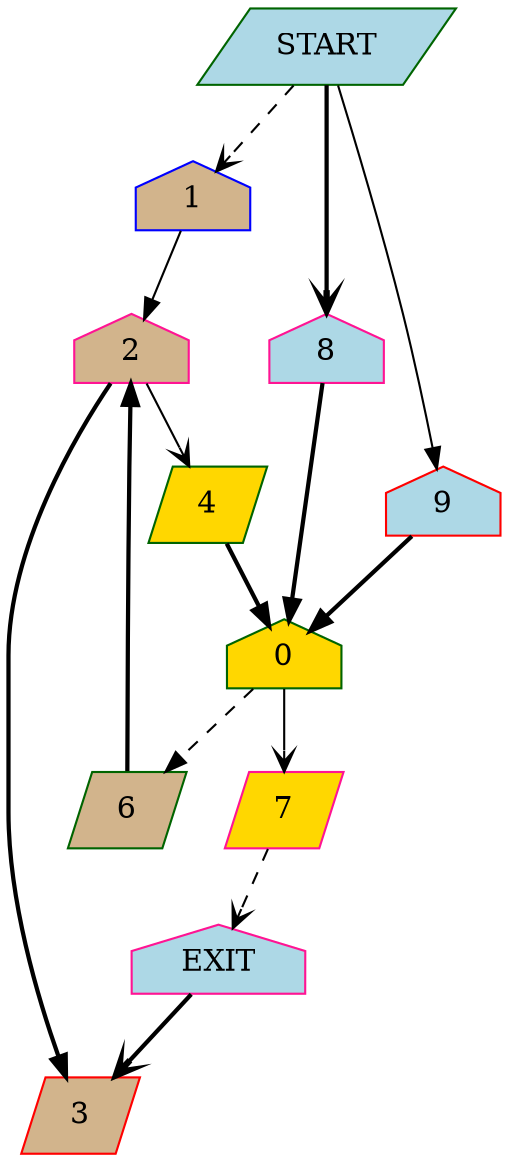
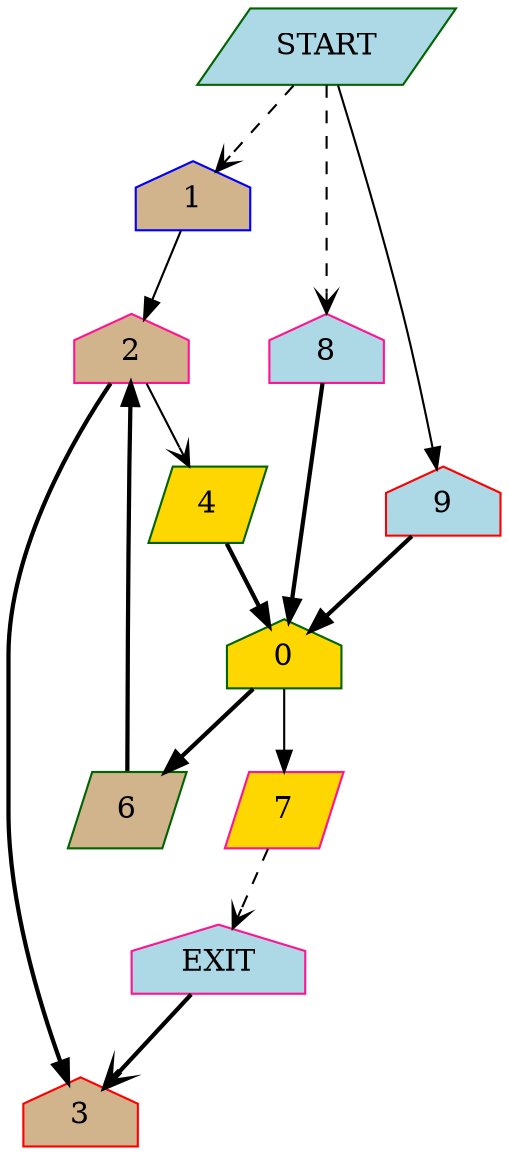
(327, 188) -> (327, 188)
(284, 720) -> (284, 720)
(217, 723) -> (217, 723)
(81, 1116) -> (81, 1116)
